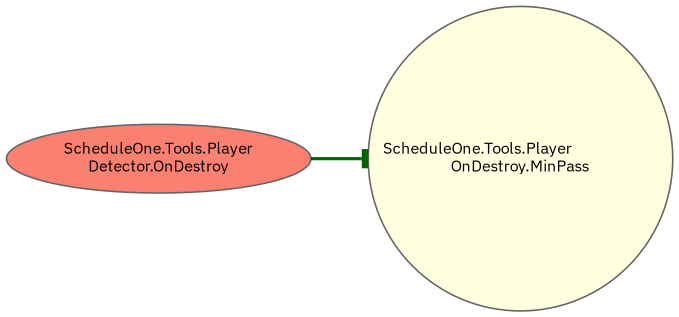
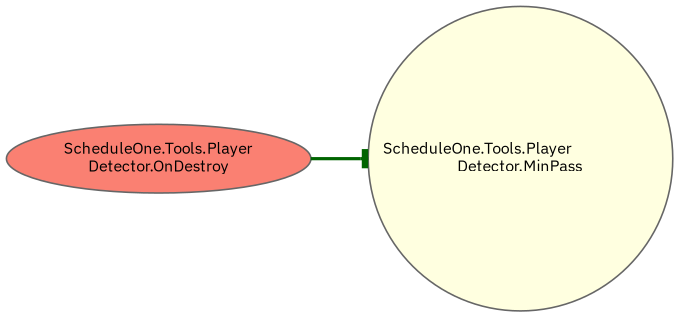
(521, 159) -> (521, 159)
